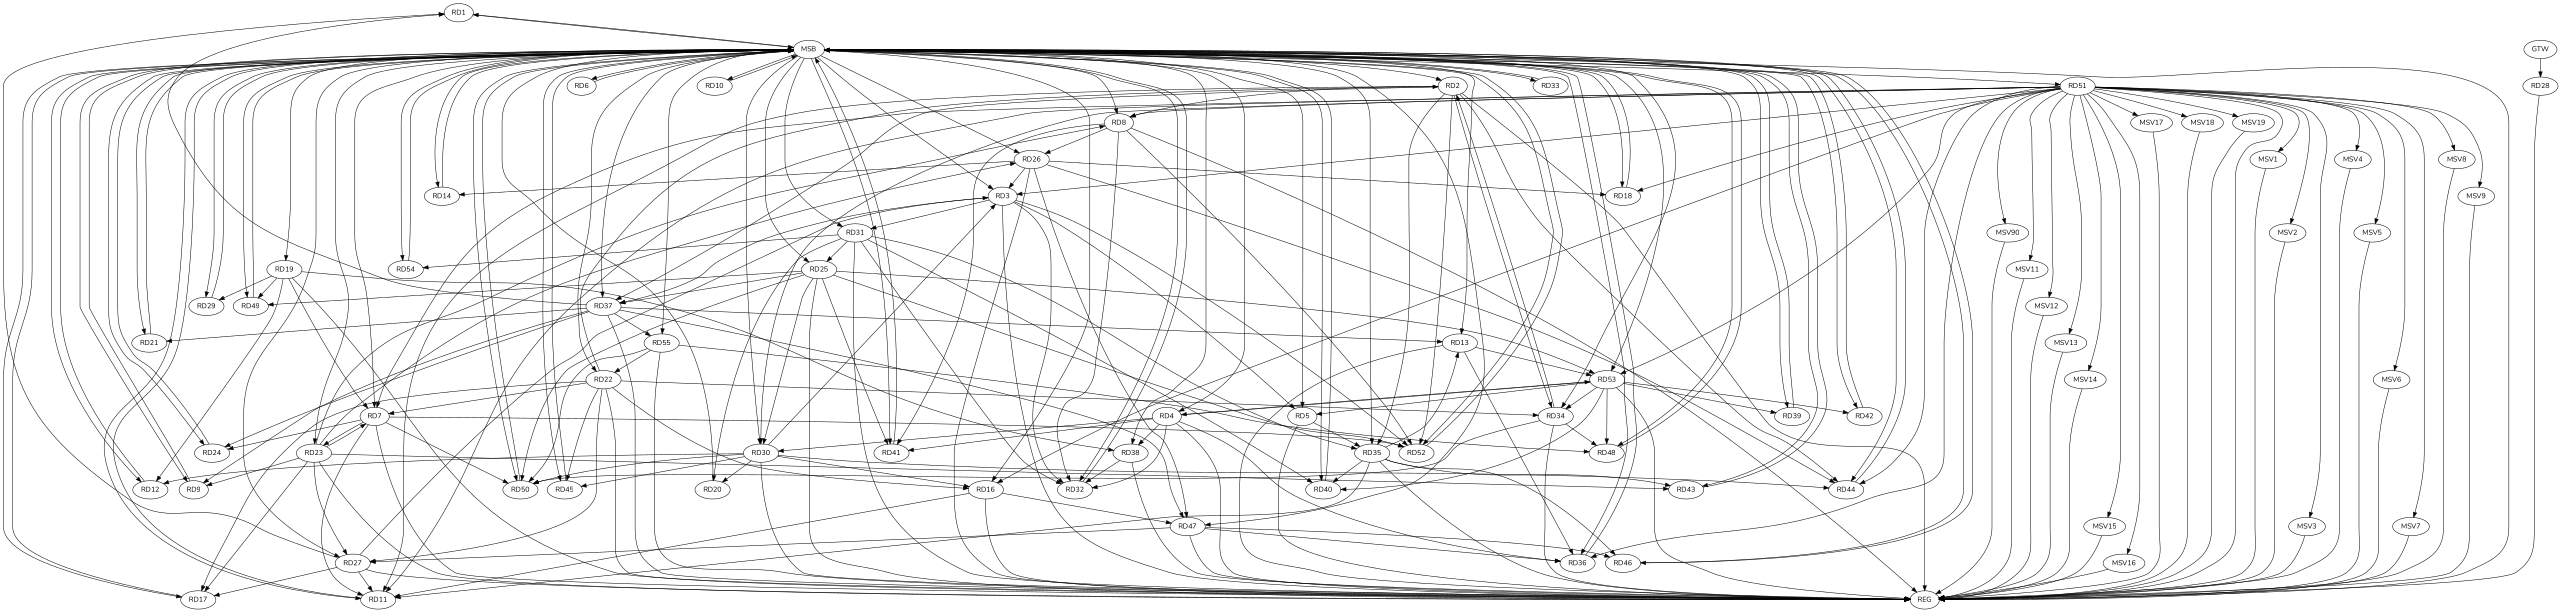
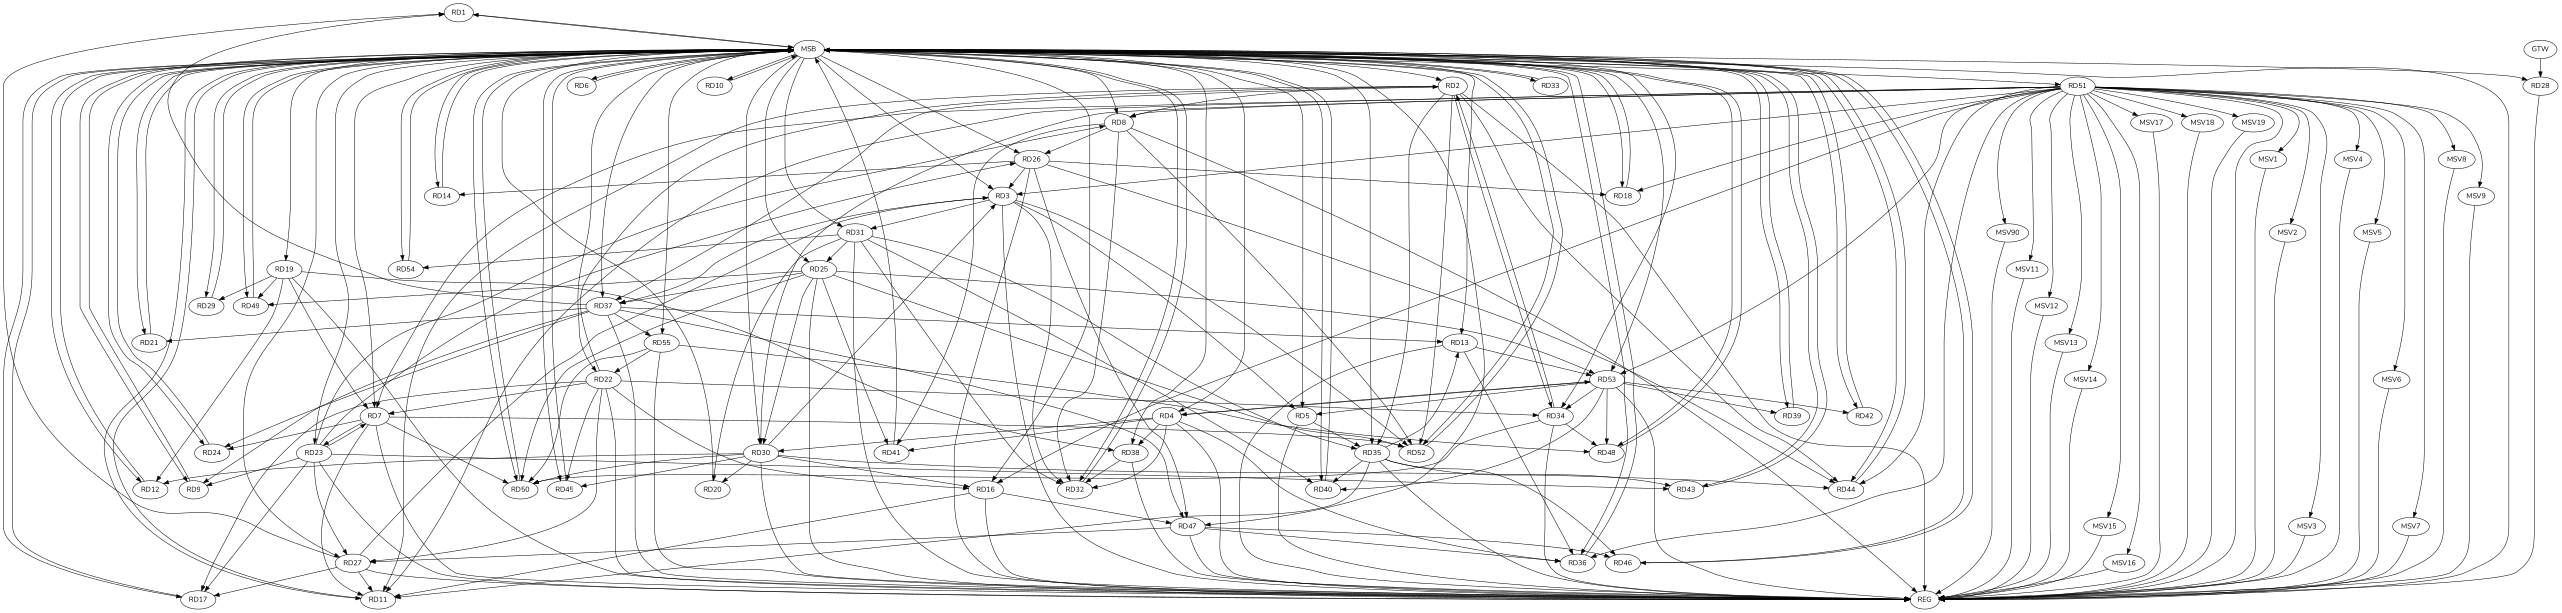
(874, 234) -> (1716, 58)
